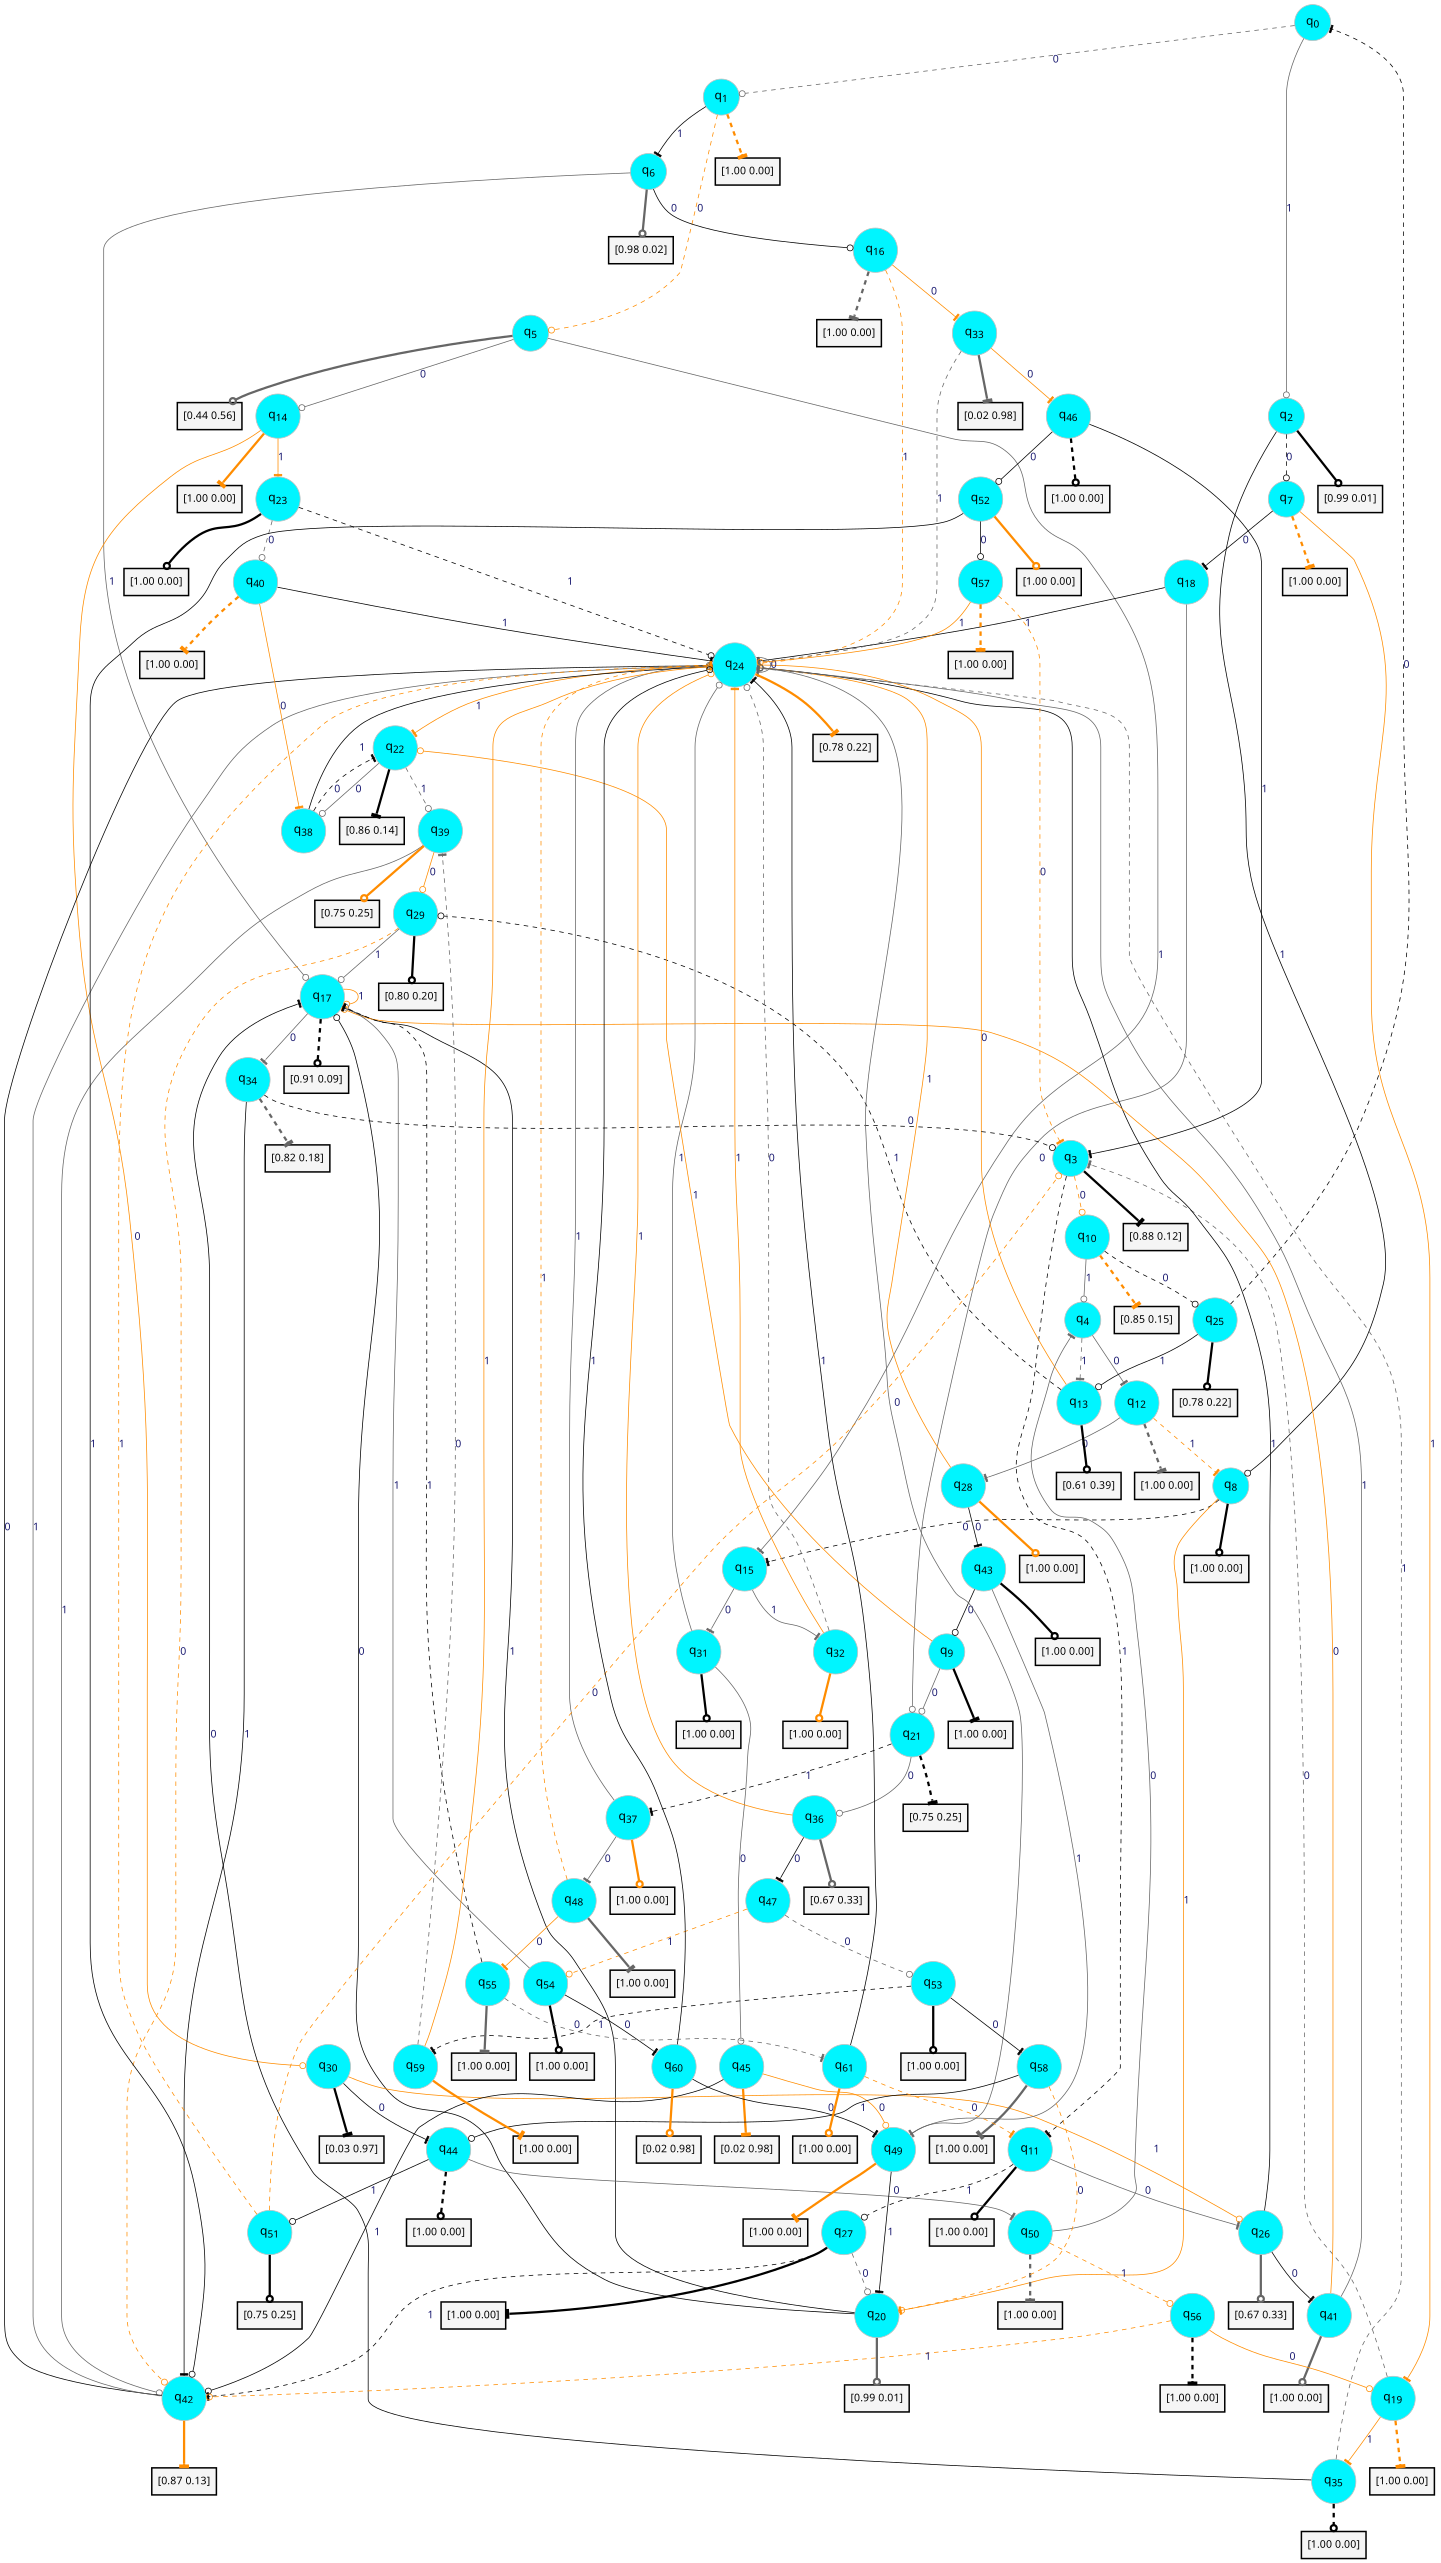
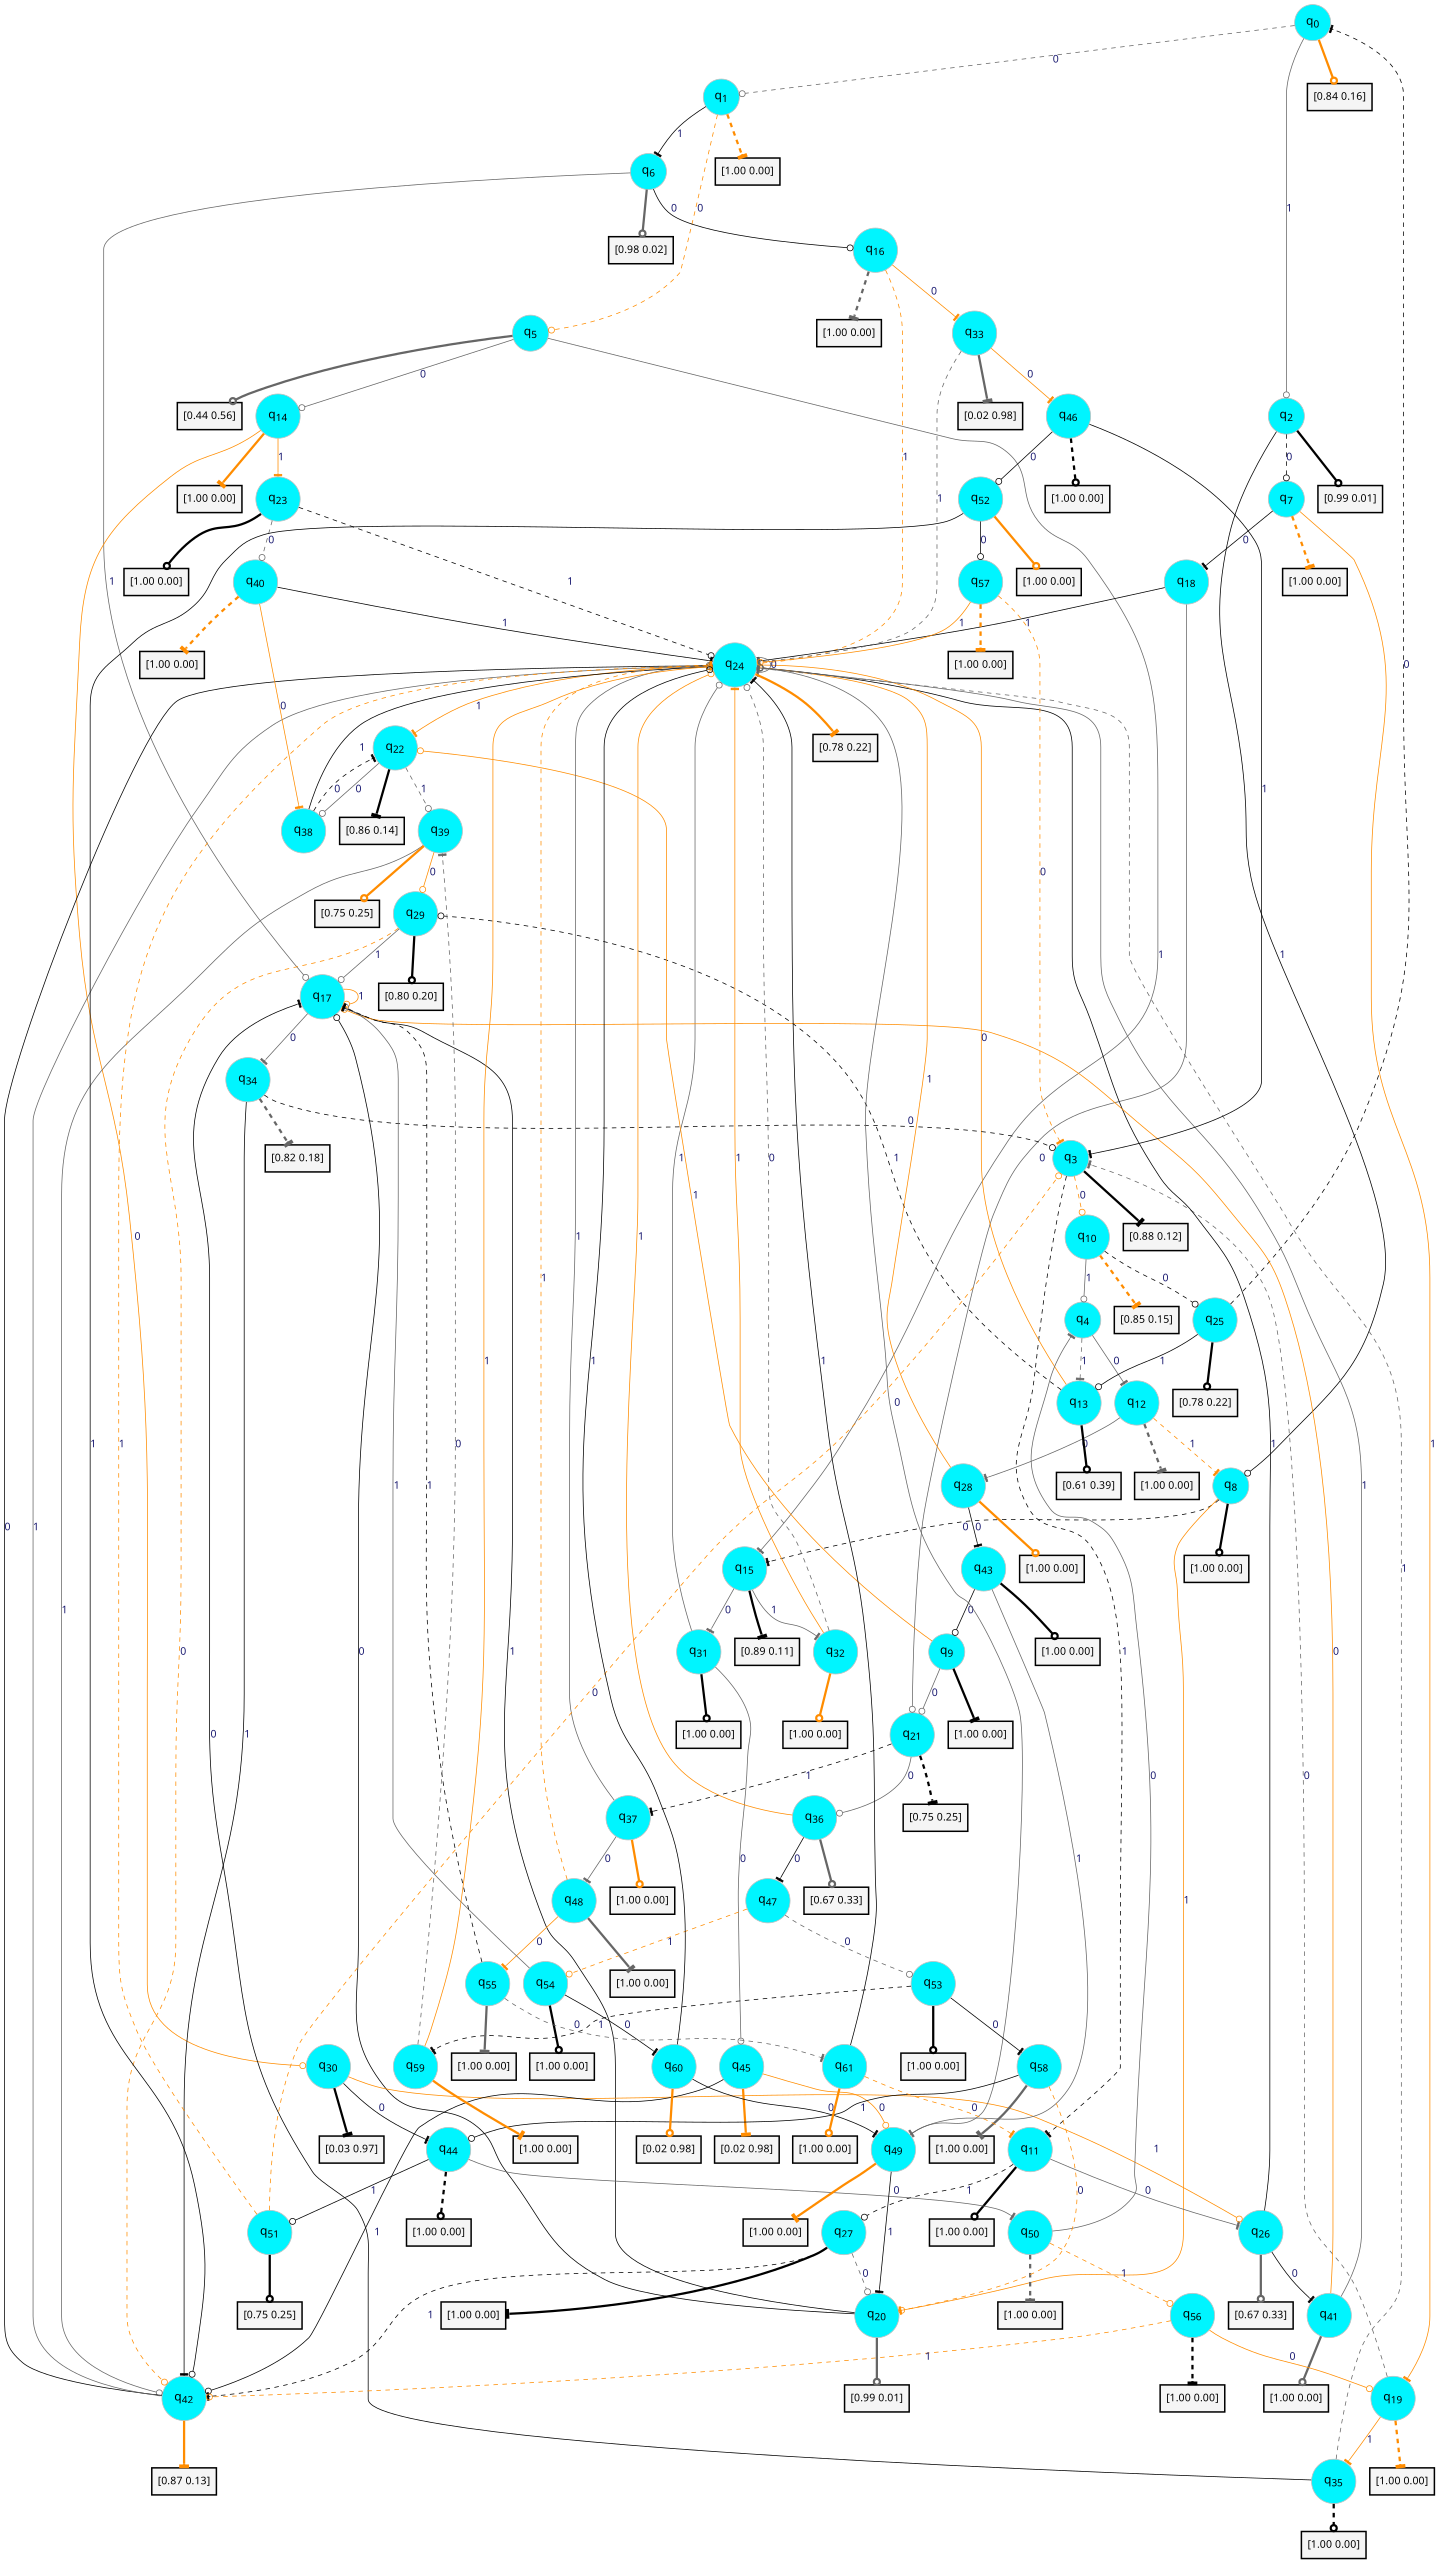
none -> (1340, 97)
(316, 1080) -> none
none -> (767, 1652)
